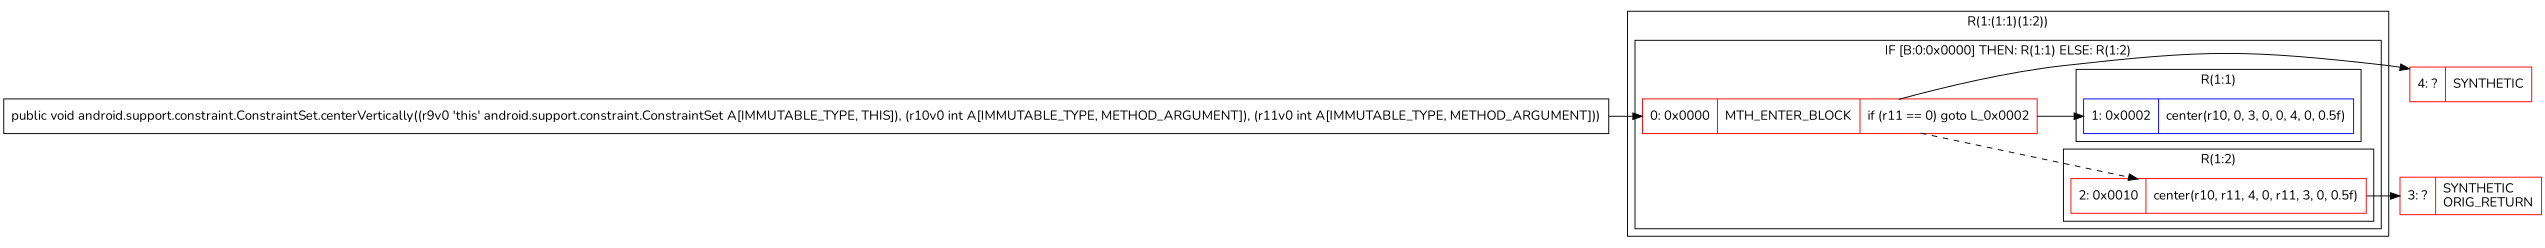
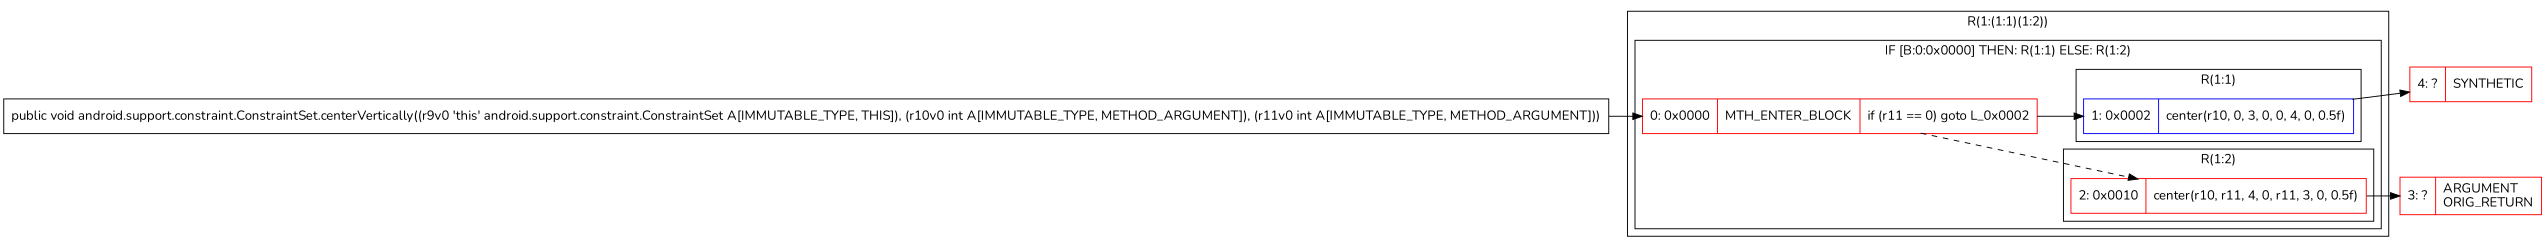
(2148, 57) -> (2375, 96)
(2479, 188) -> (2481, 188)
